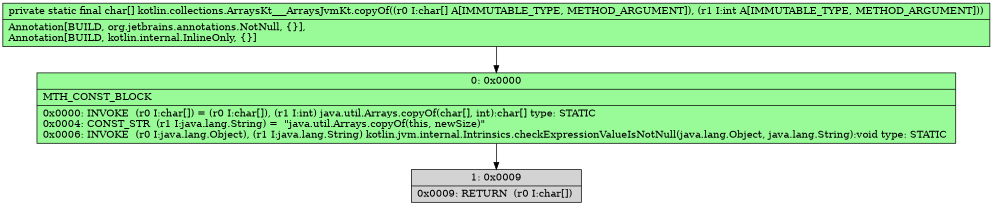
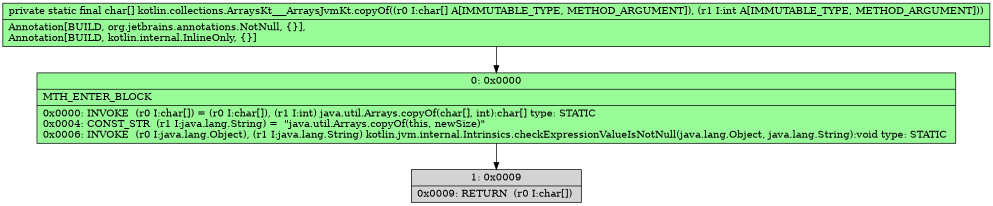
(97, 97) -> (97, 97)
